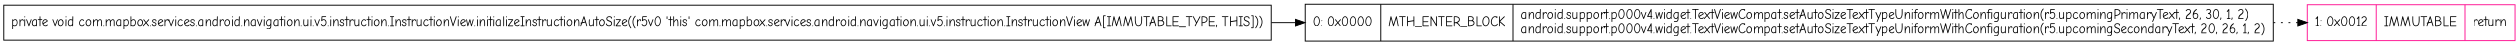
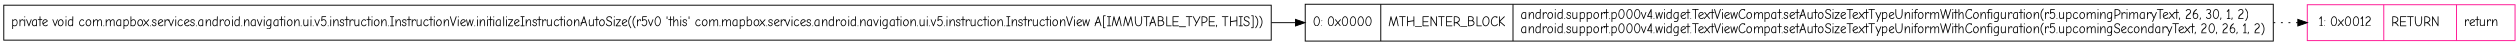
(2421, 22) -> (2416, 22)
